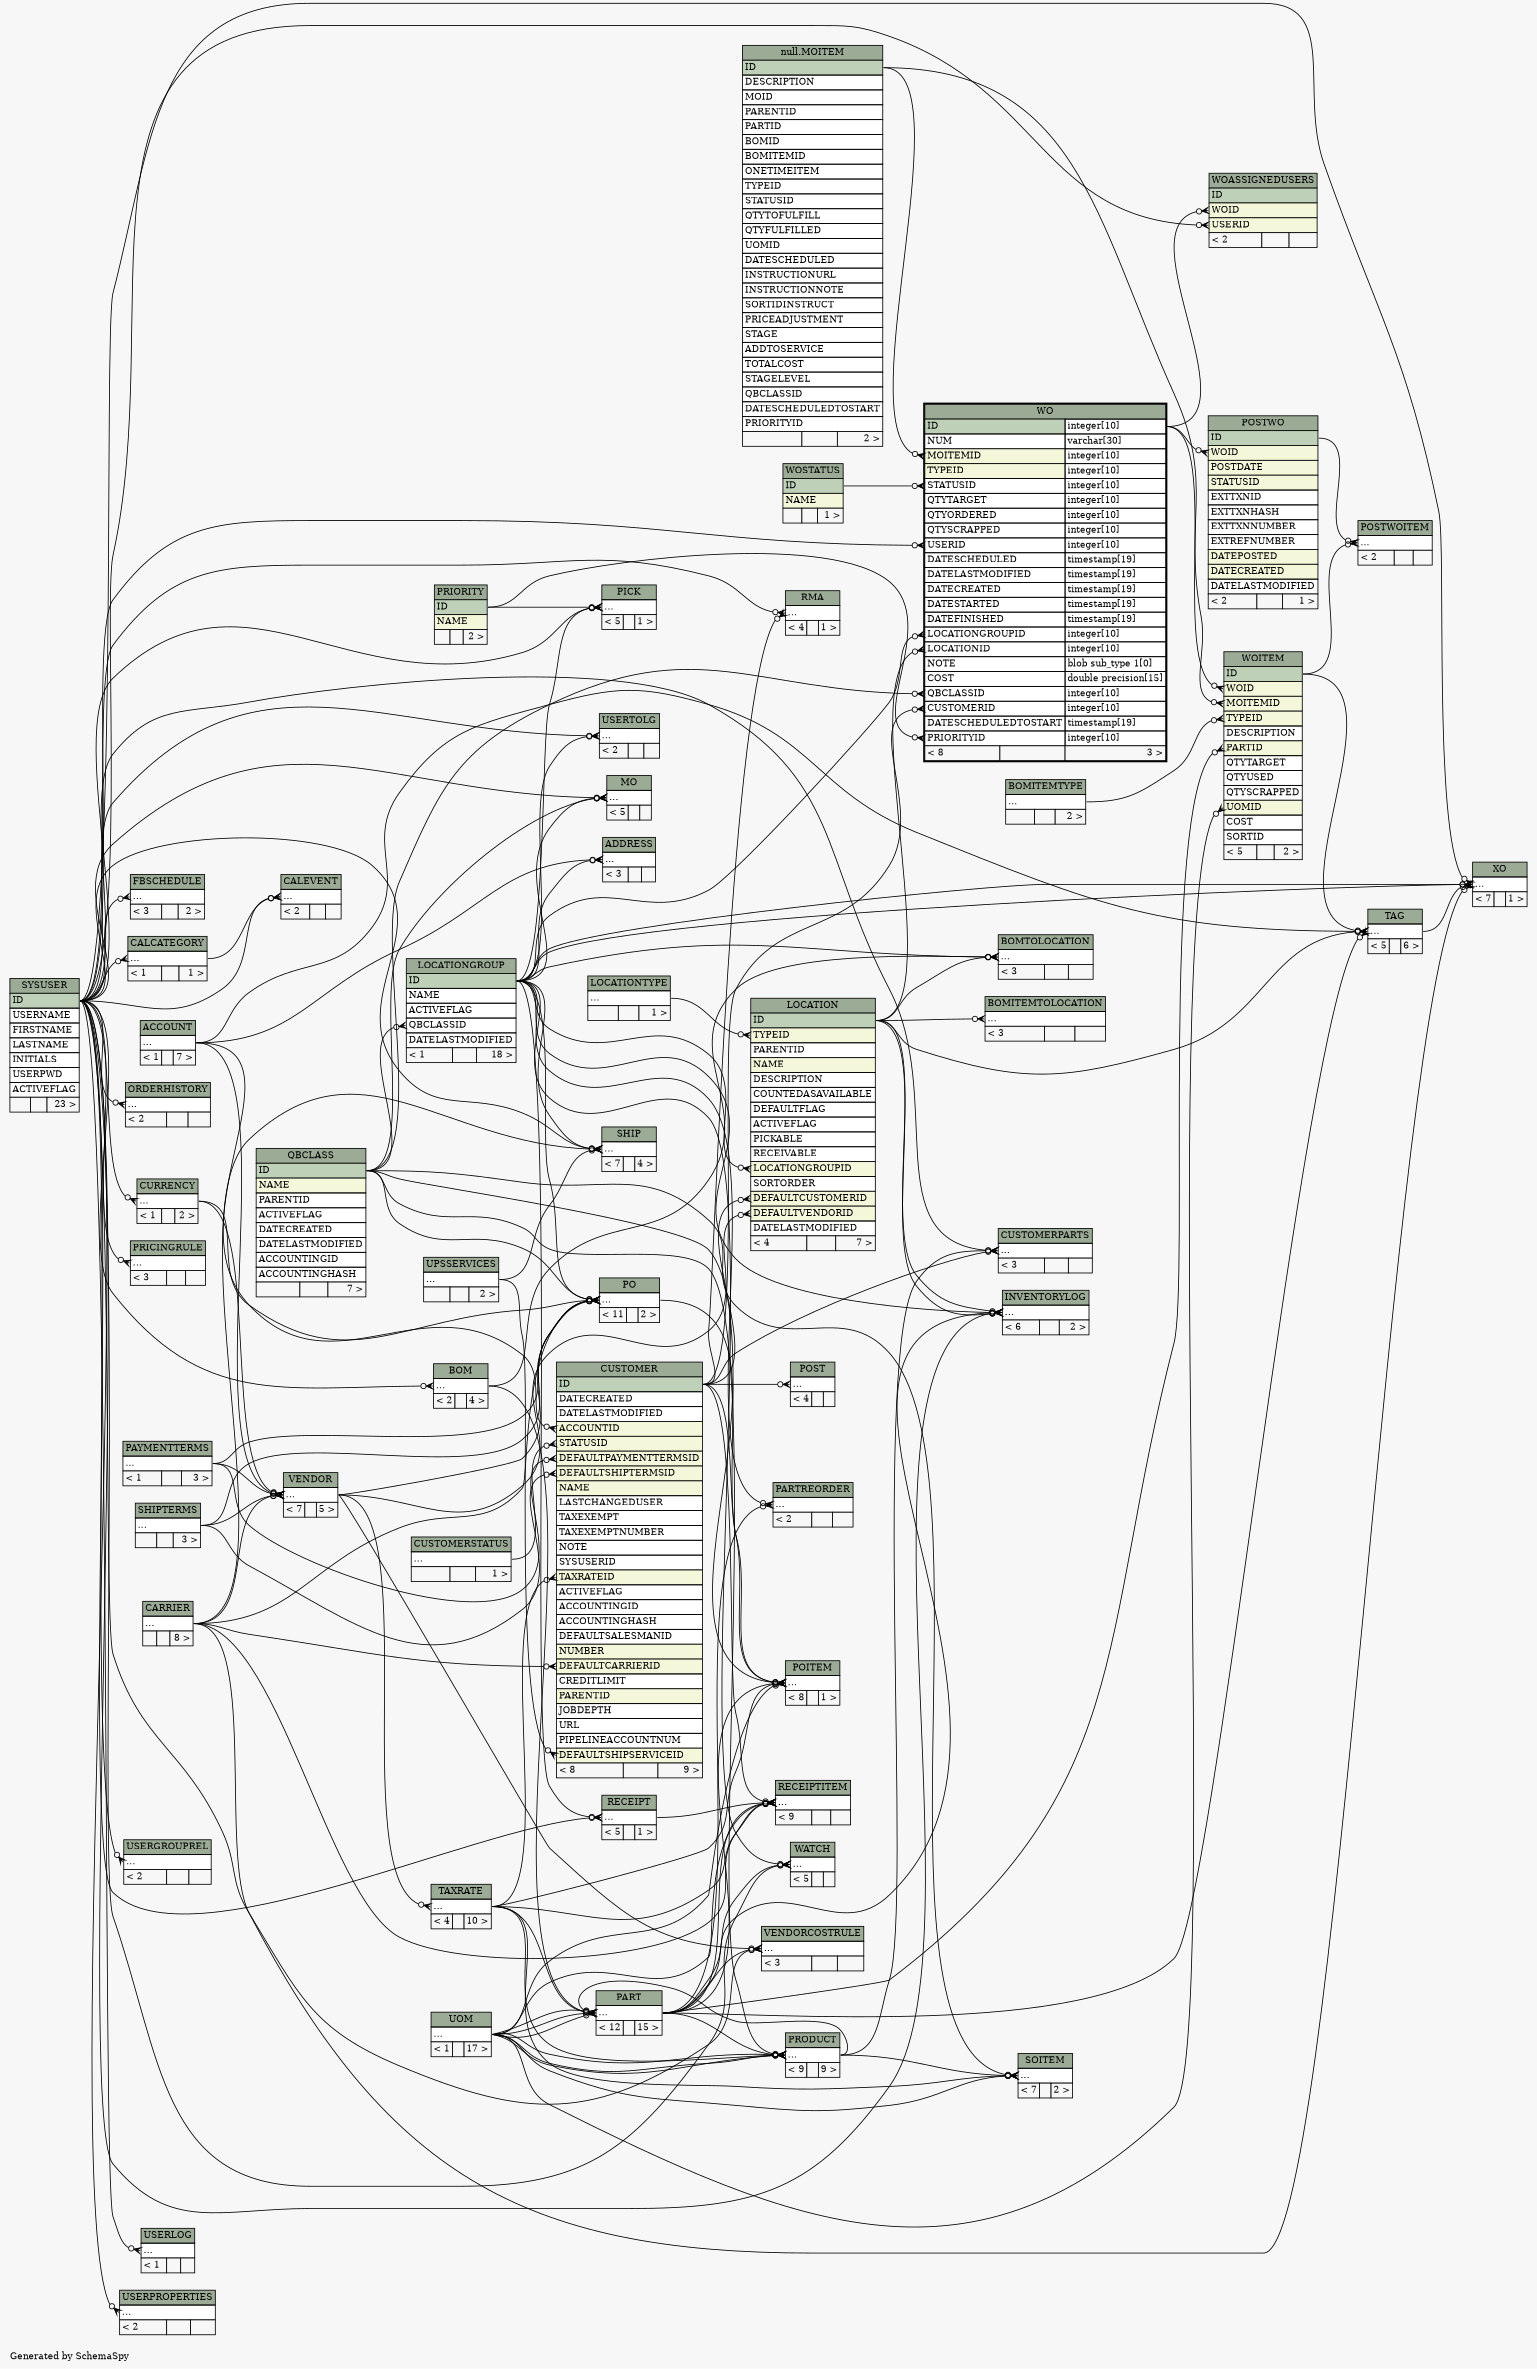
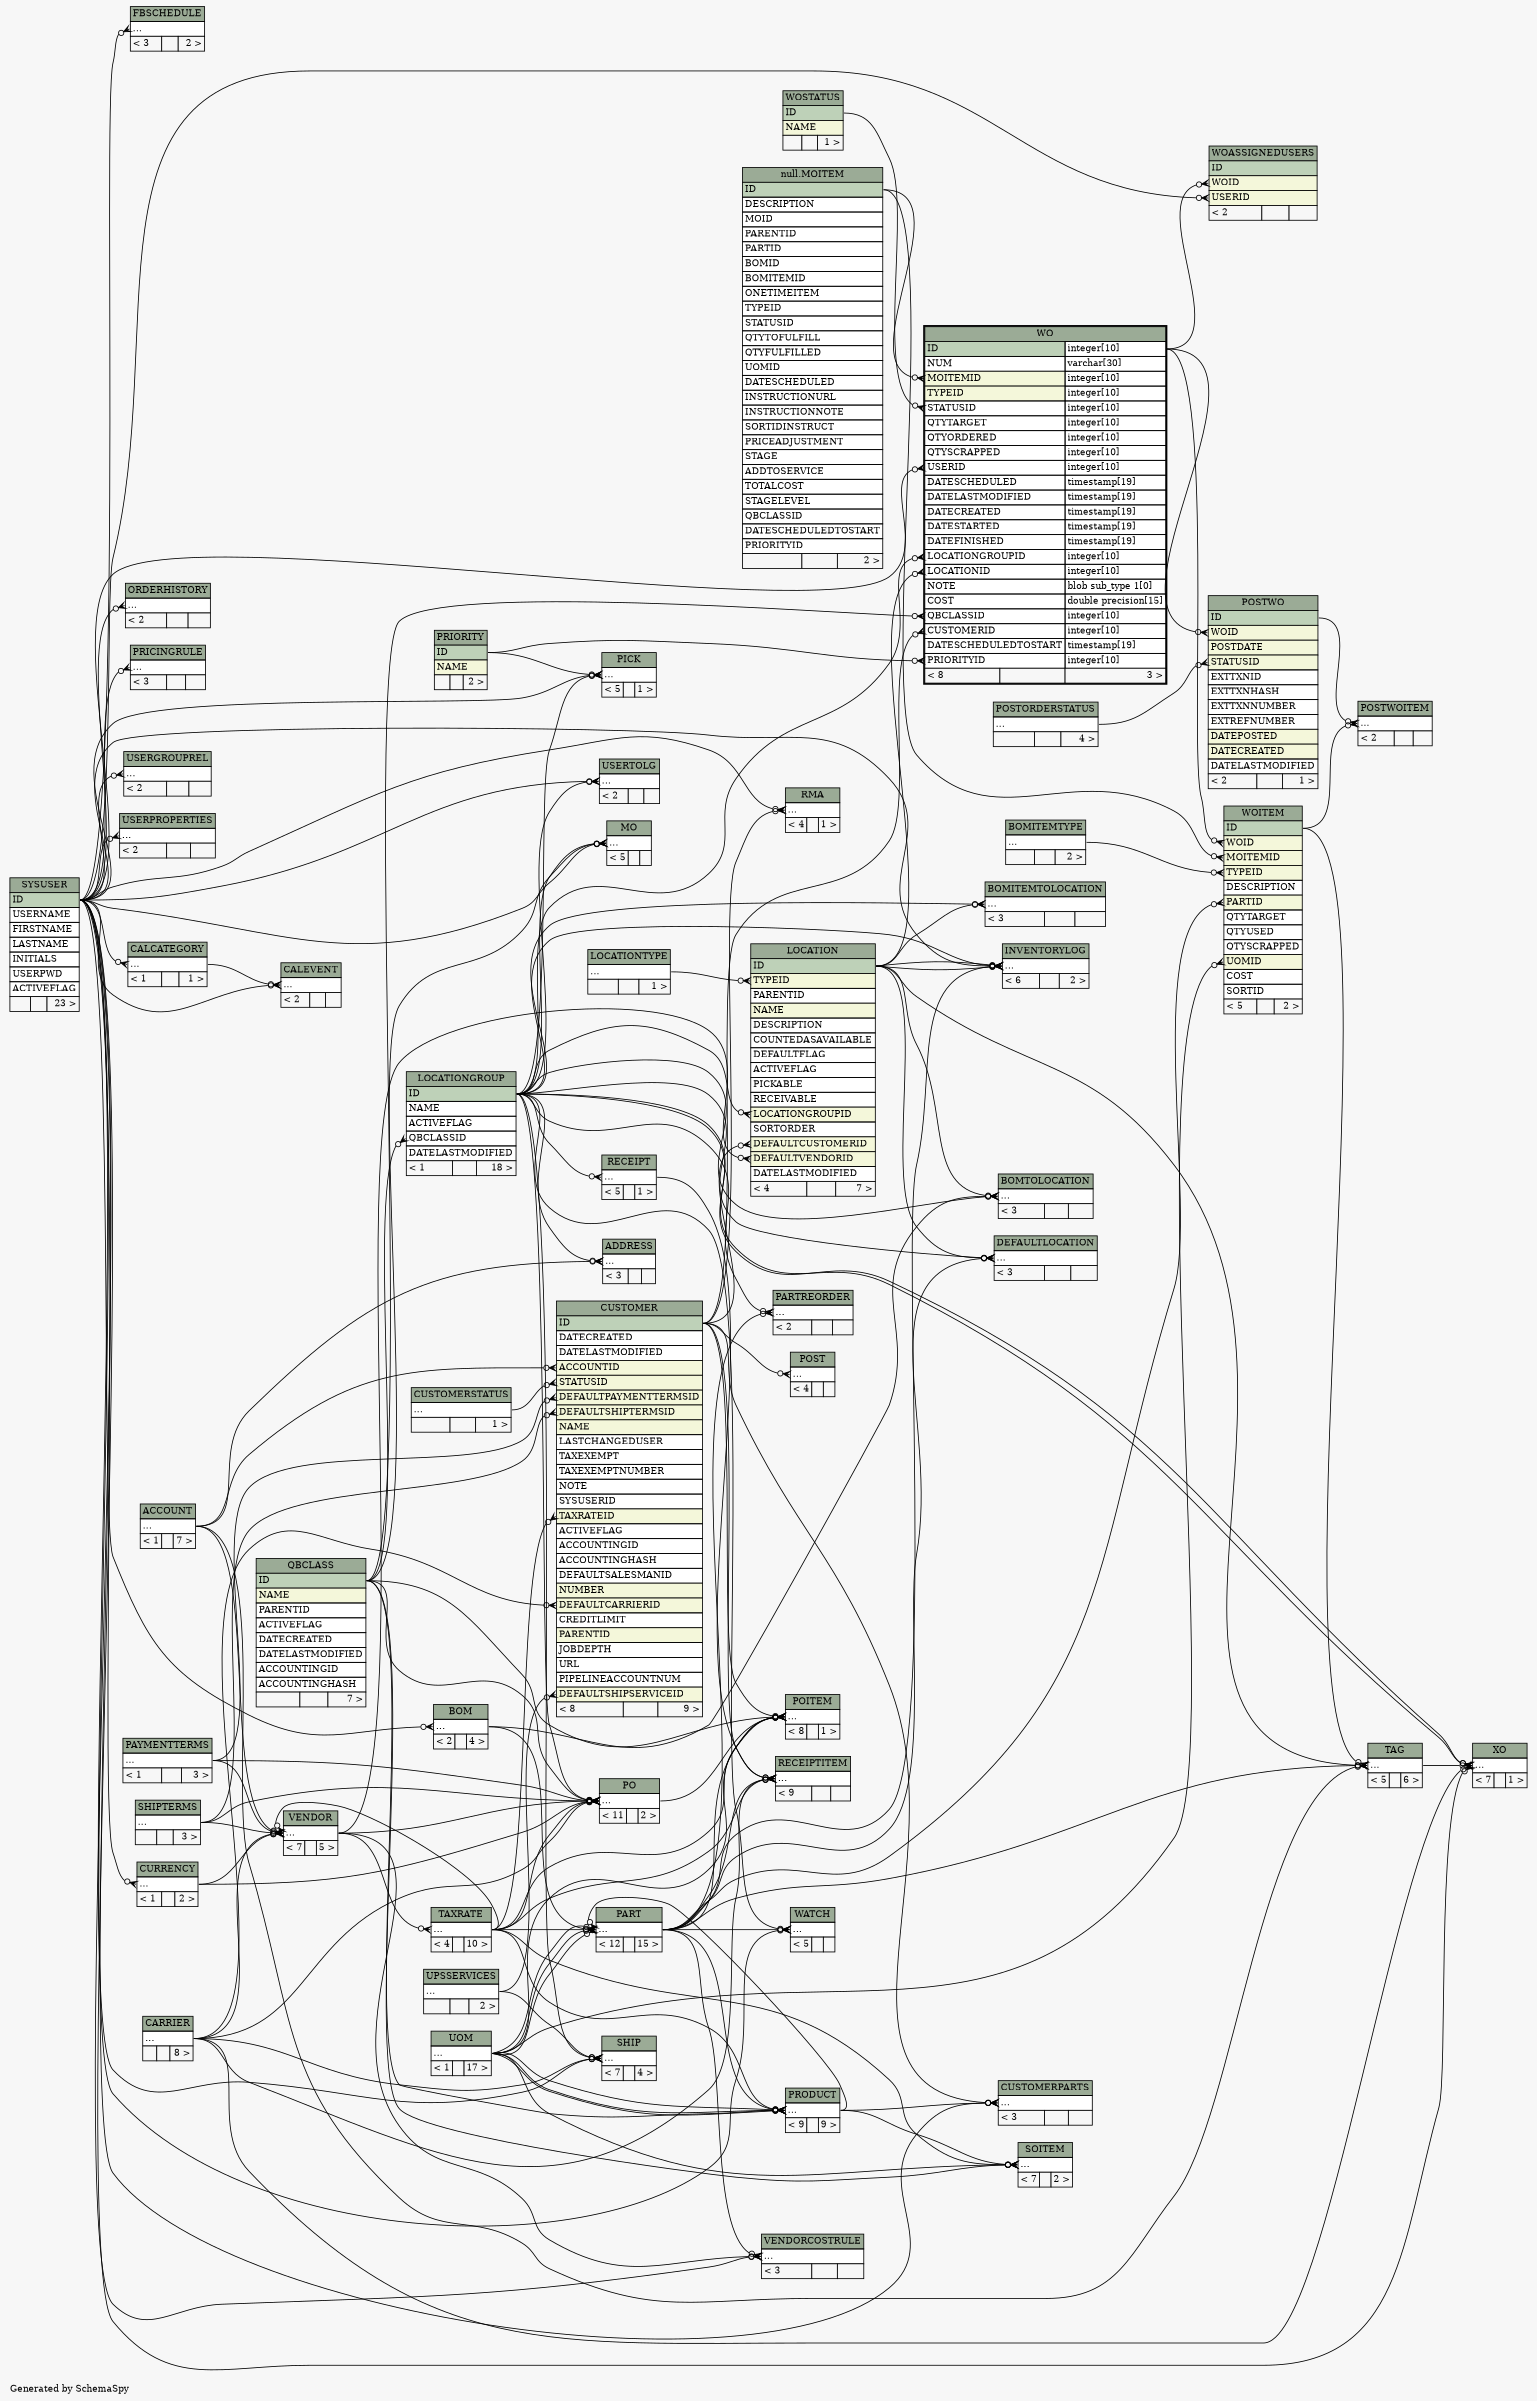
none -> (1045, 724)
none -> (663, 906)
none -> (1045, 1258)
none -> (403, 1834)
none -> (534, 1866)
(119, 1895) -> none
(676, 1975) -> none
(167, 2251) -> none
